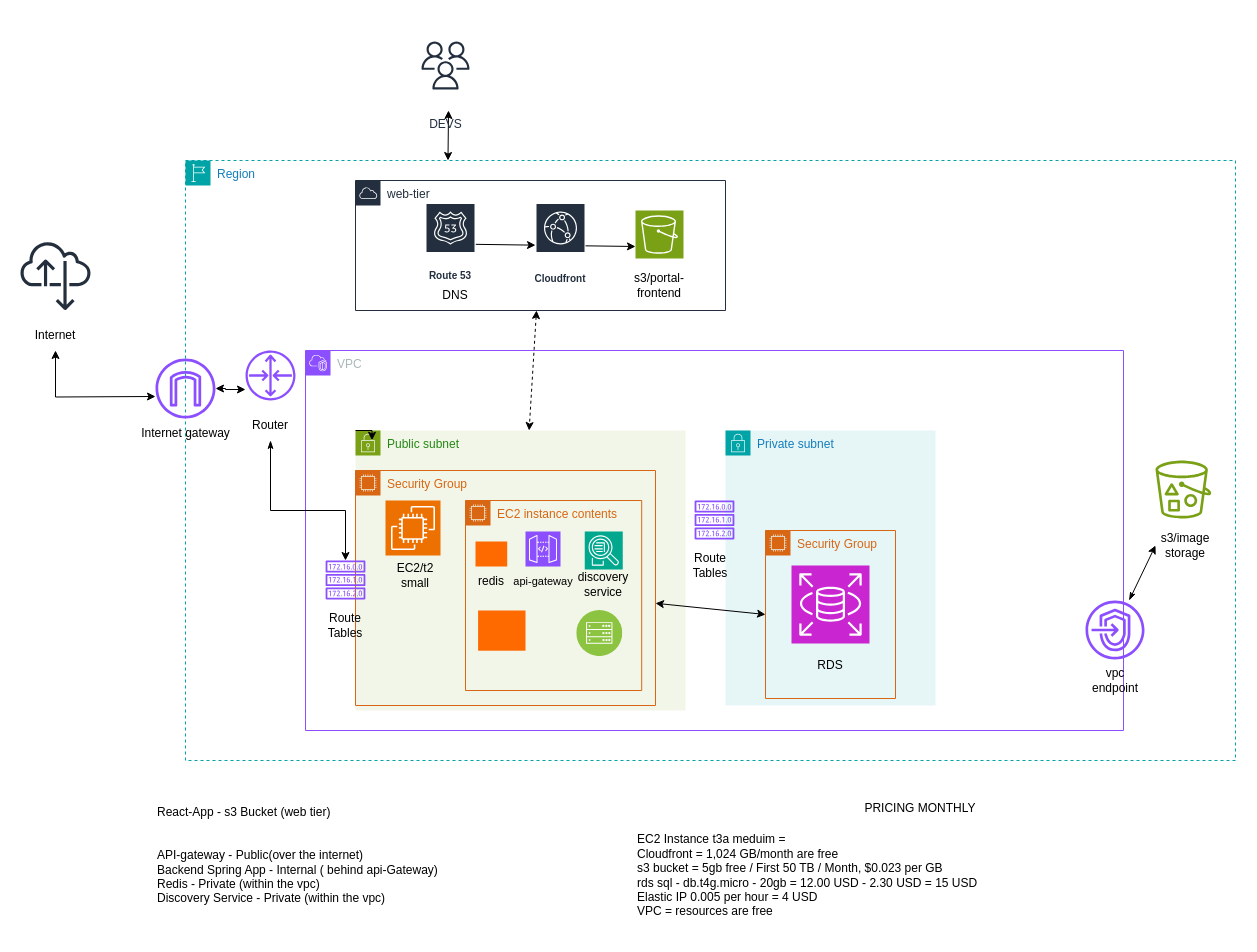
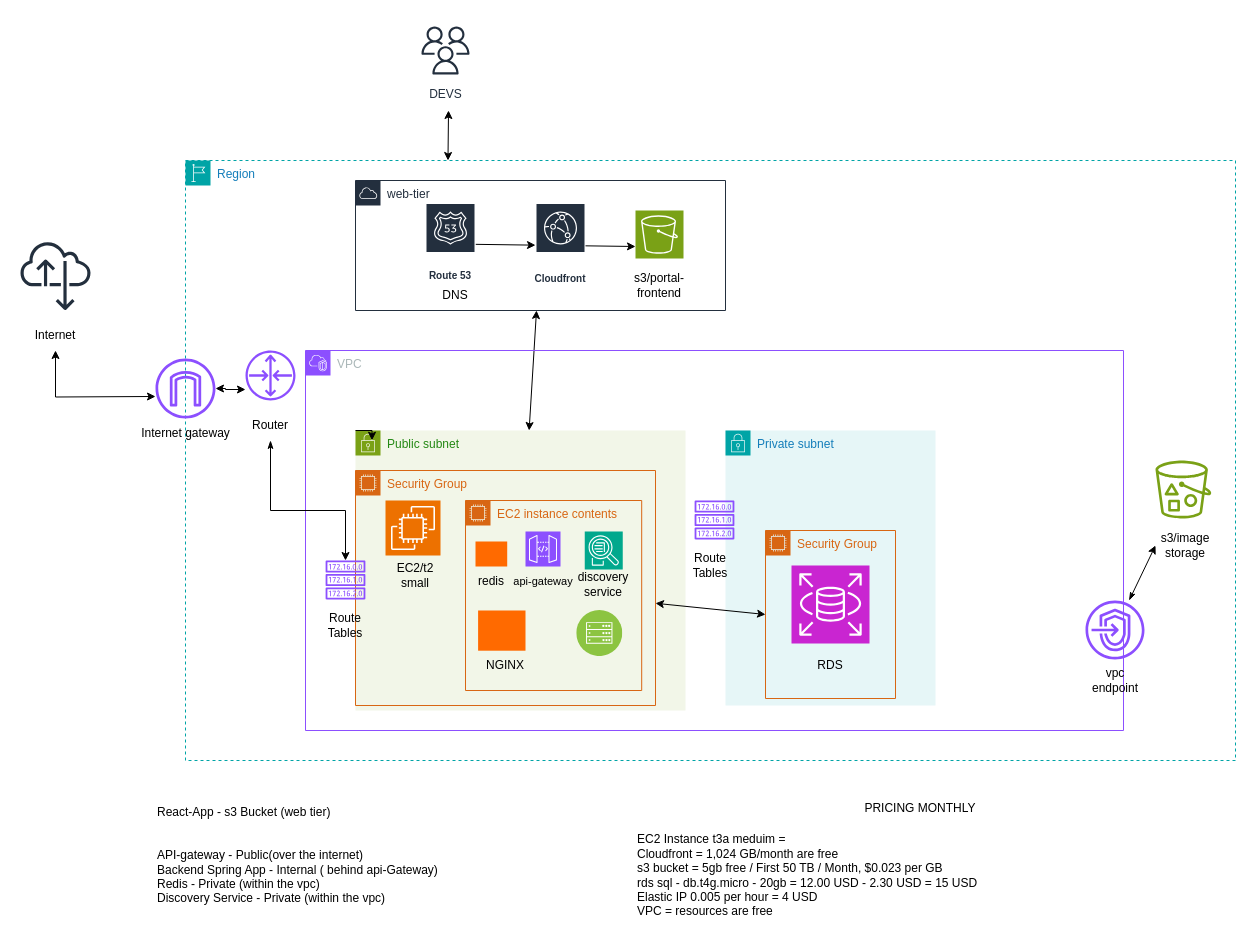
(446, 66) -> (446, 51)
(533, 371) -> (533, 371)
none -> (506, 666)
